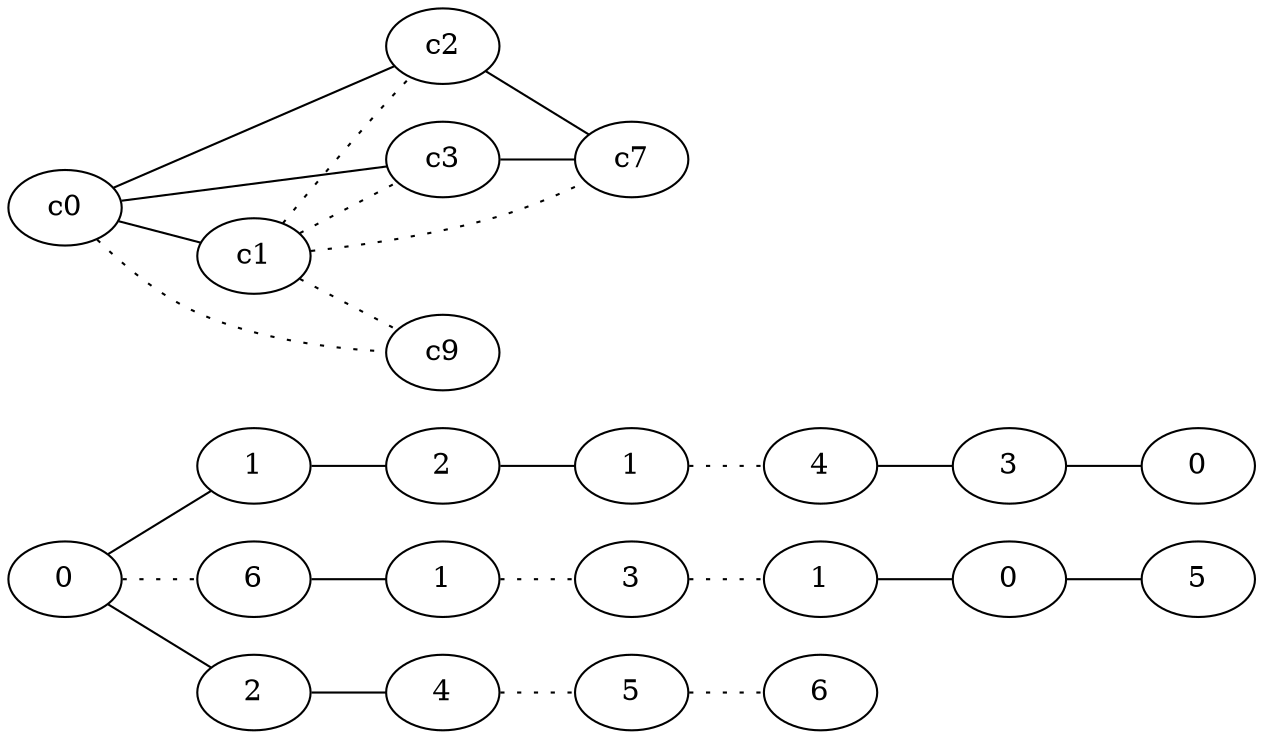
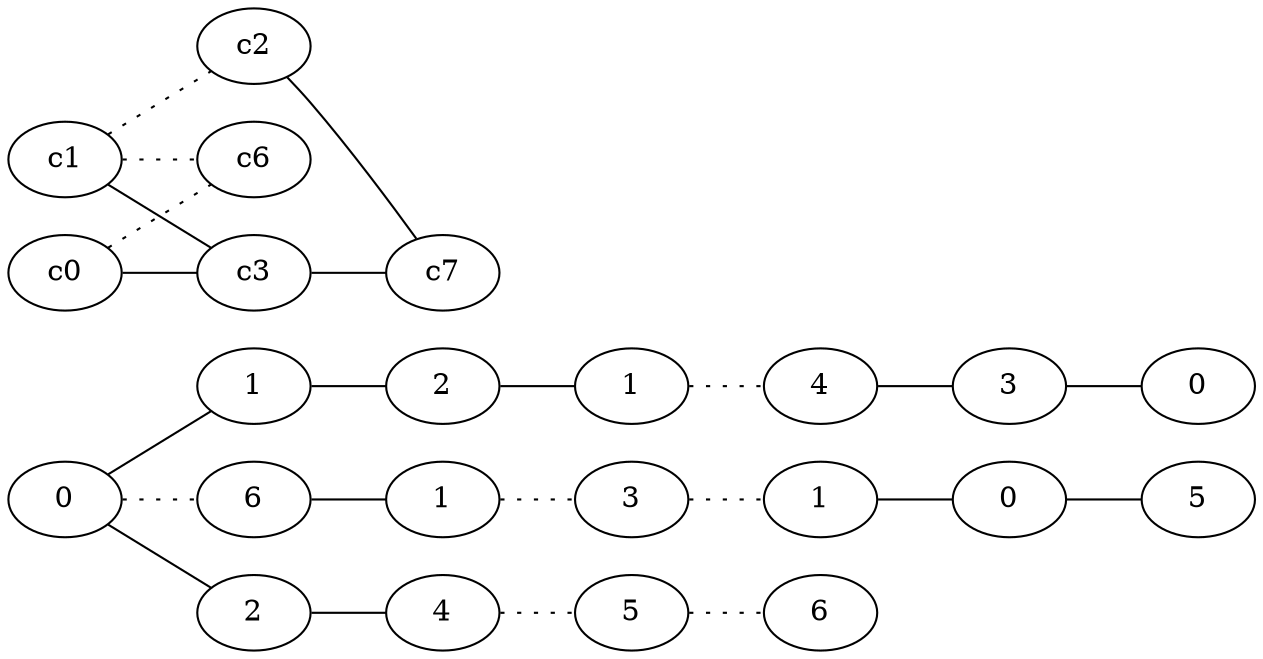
(254, 127) -> none
(349, 208) -> (147, 208)
(451, 228) -> none
(160, 232) -> none
(443, 353) -> (254, 159)
